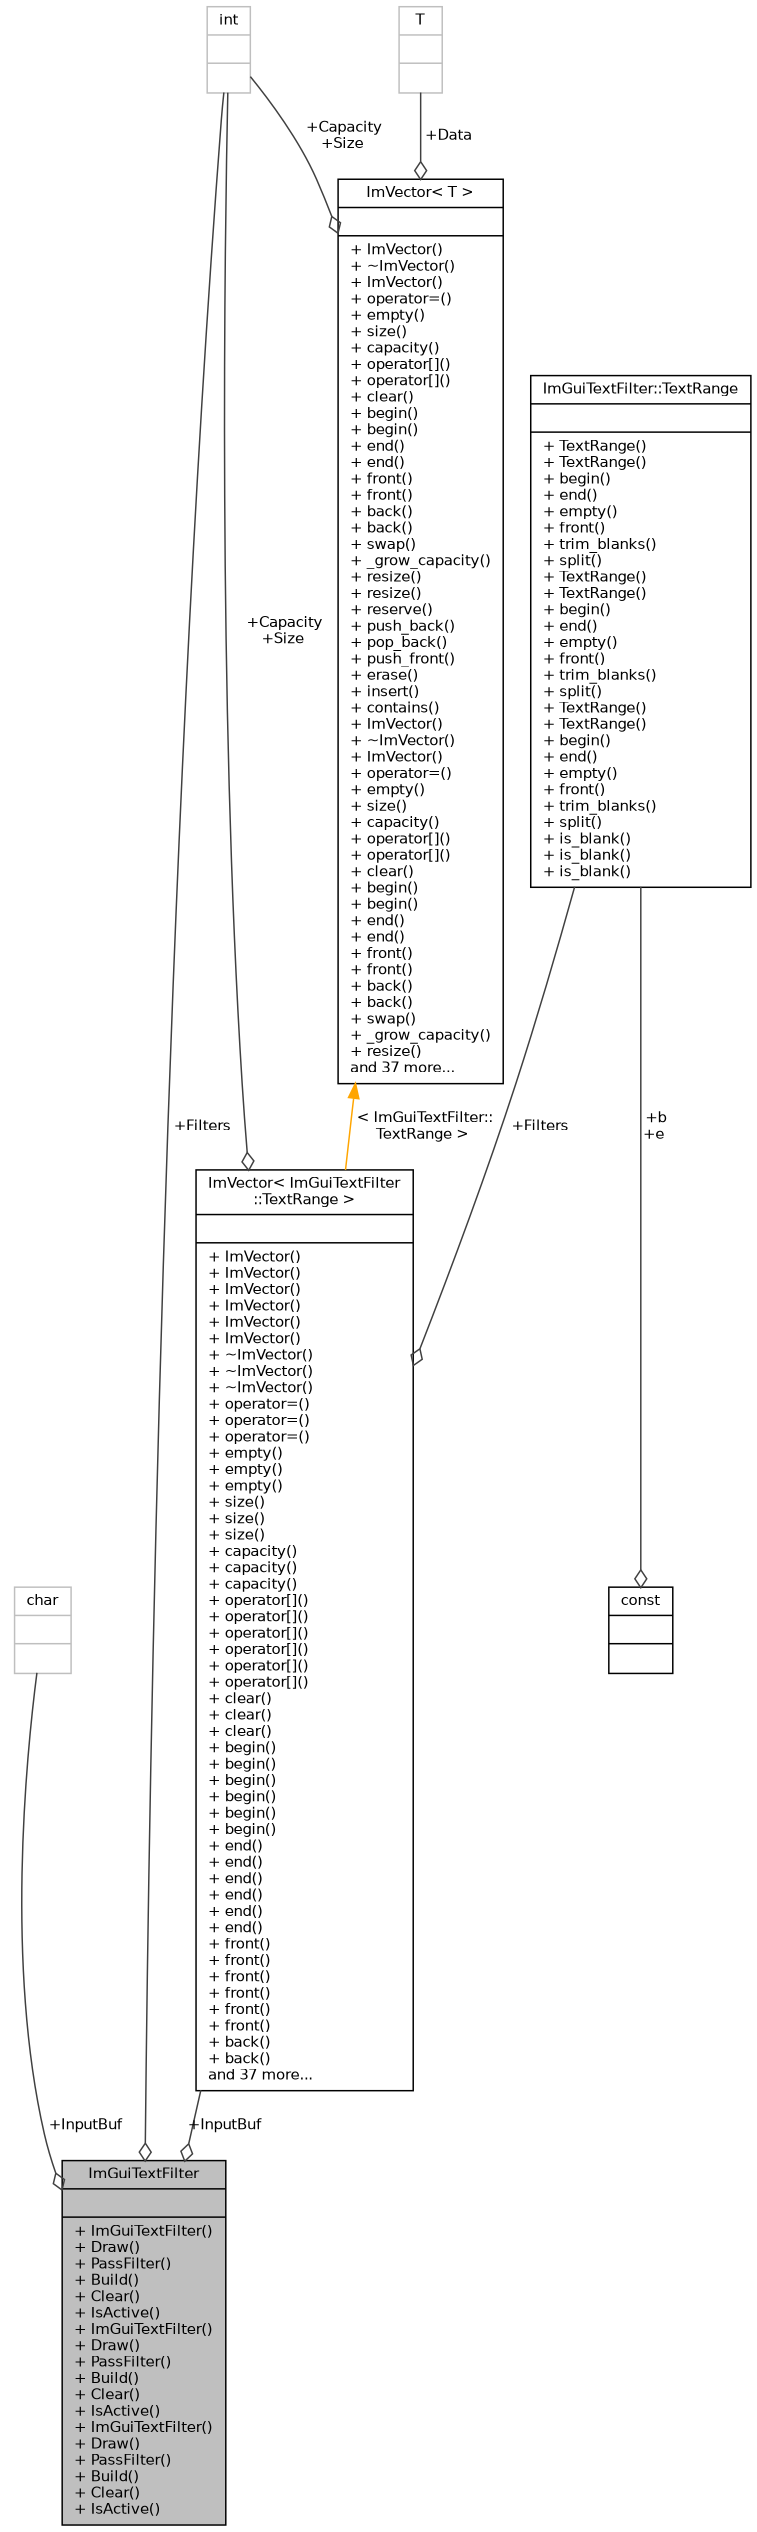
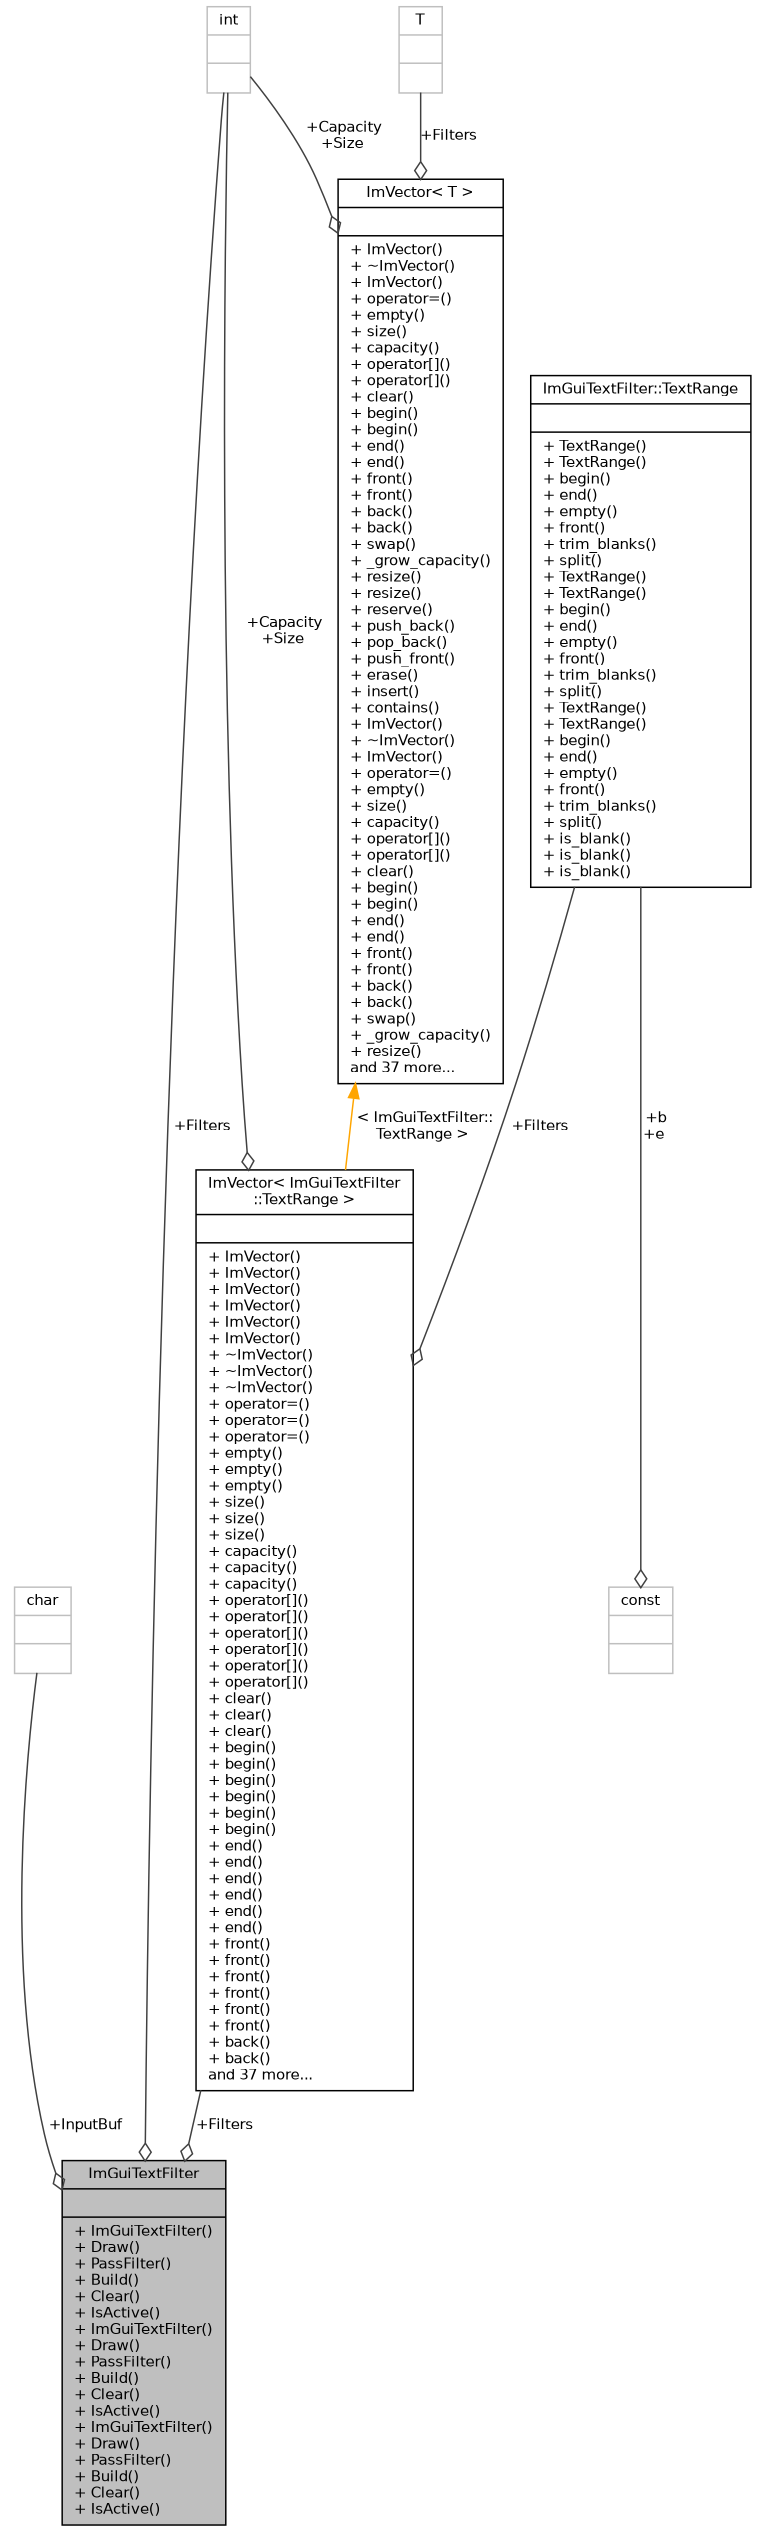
(447, 136) -> (447, 136)
(641, 1630) -> (641, 1630)
(223, 2126) -> (223, 2126)
